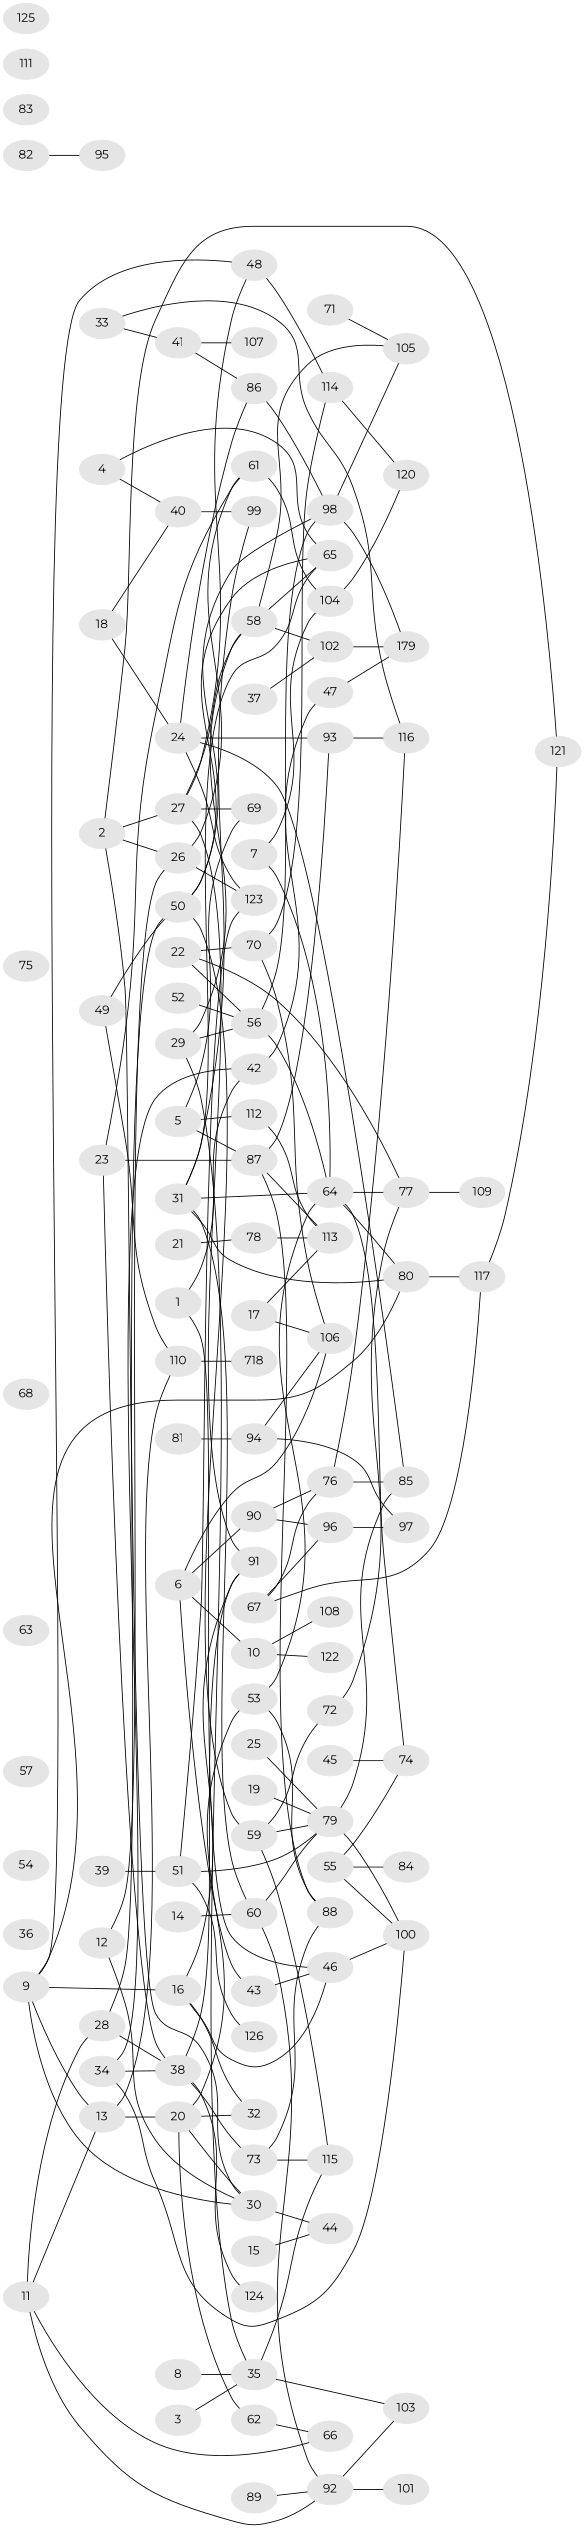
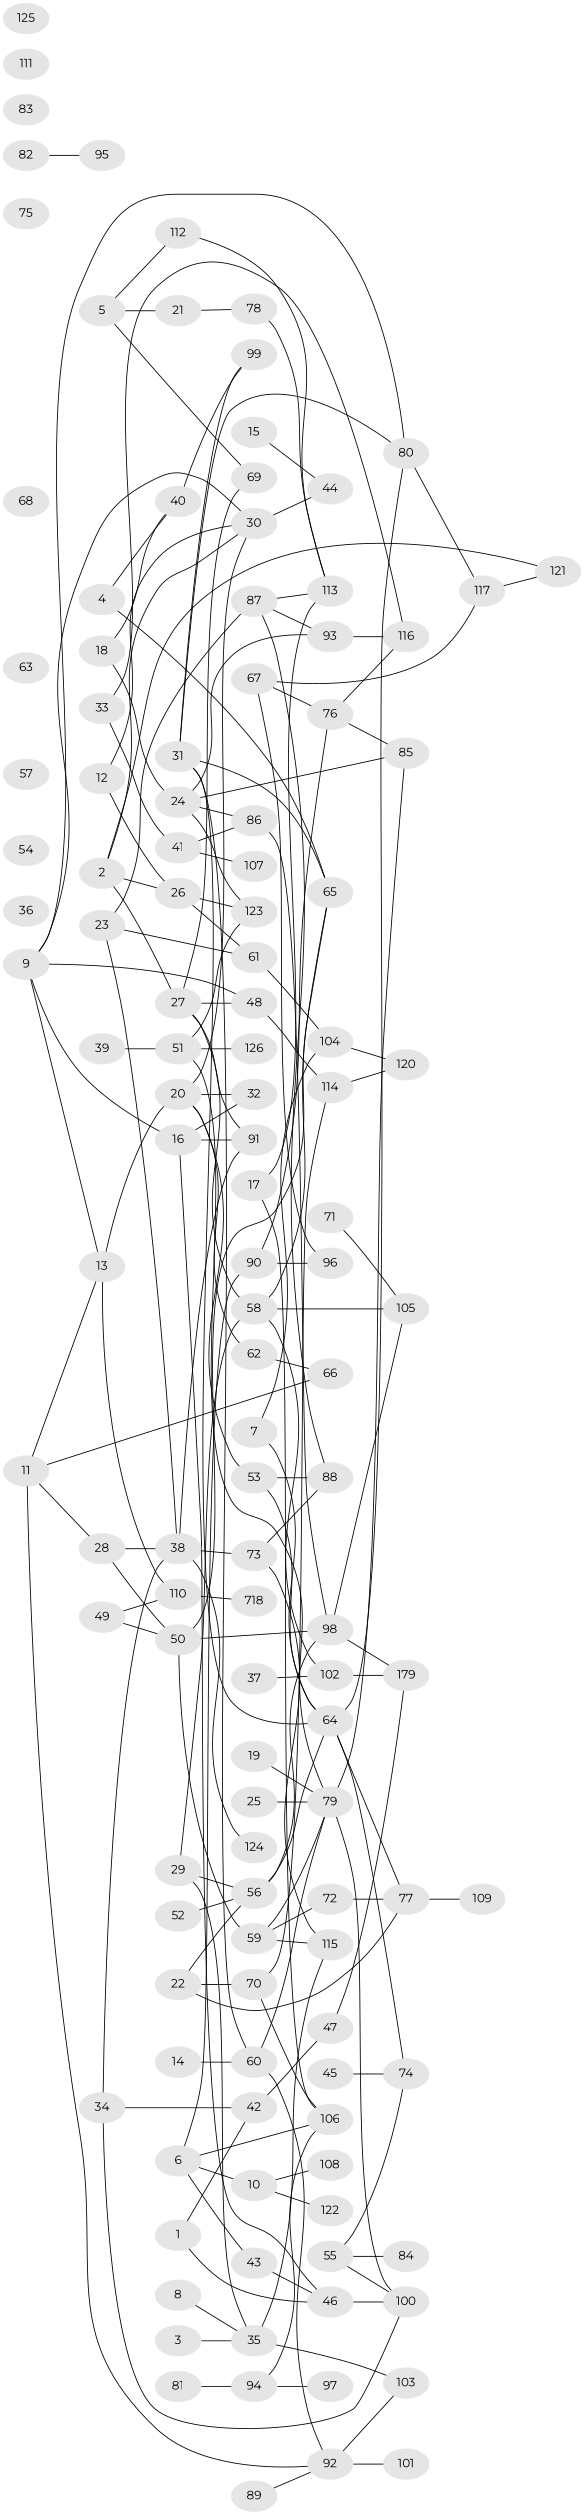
(216, 1141) -> (135, 311)
(368, 1528) -> none
